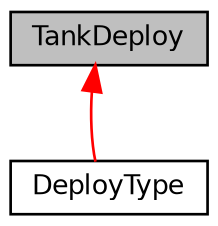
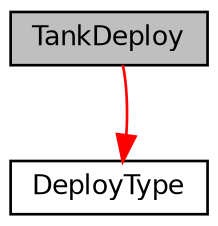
(91, 127) -> (127, 100)
